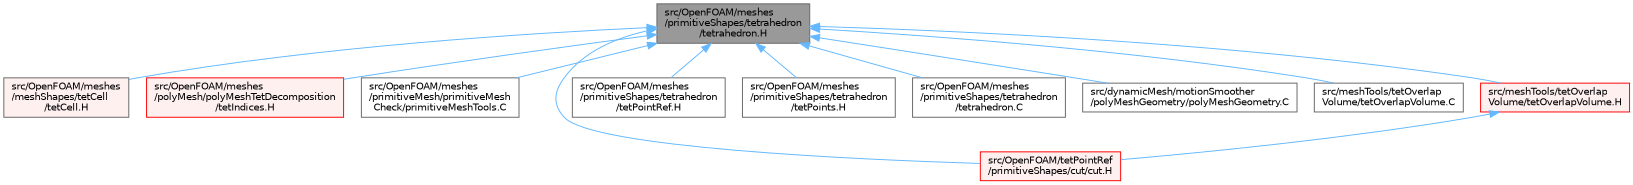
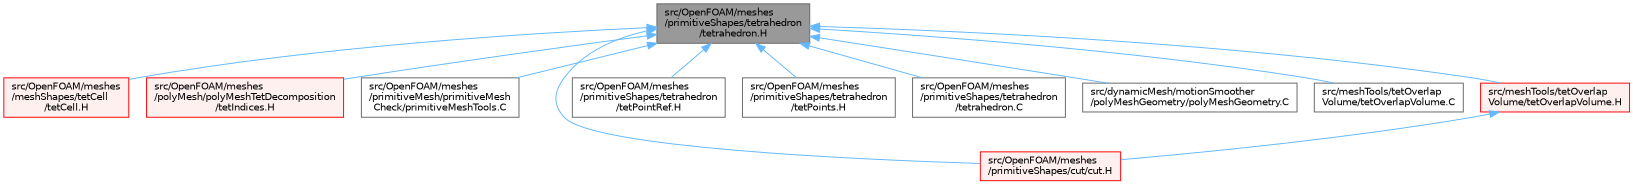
(66, 98) -> (66, 98)
(1050, 166) -> (1050, 166)
